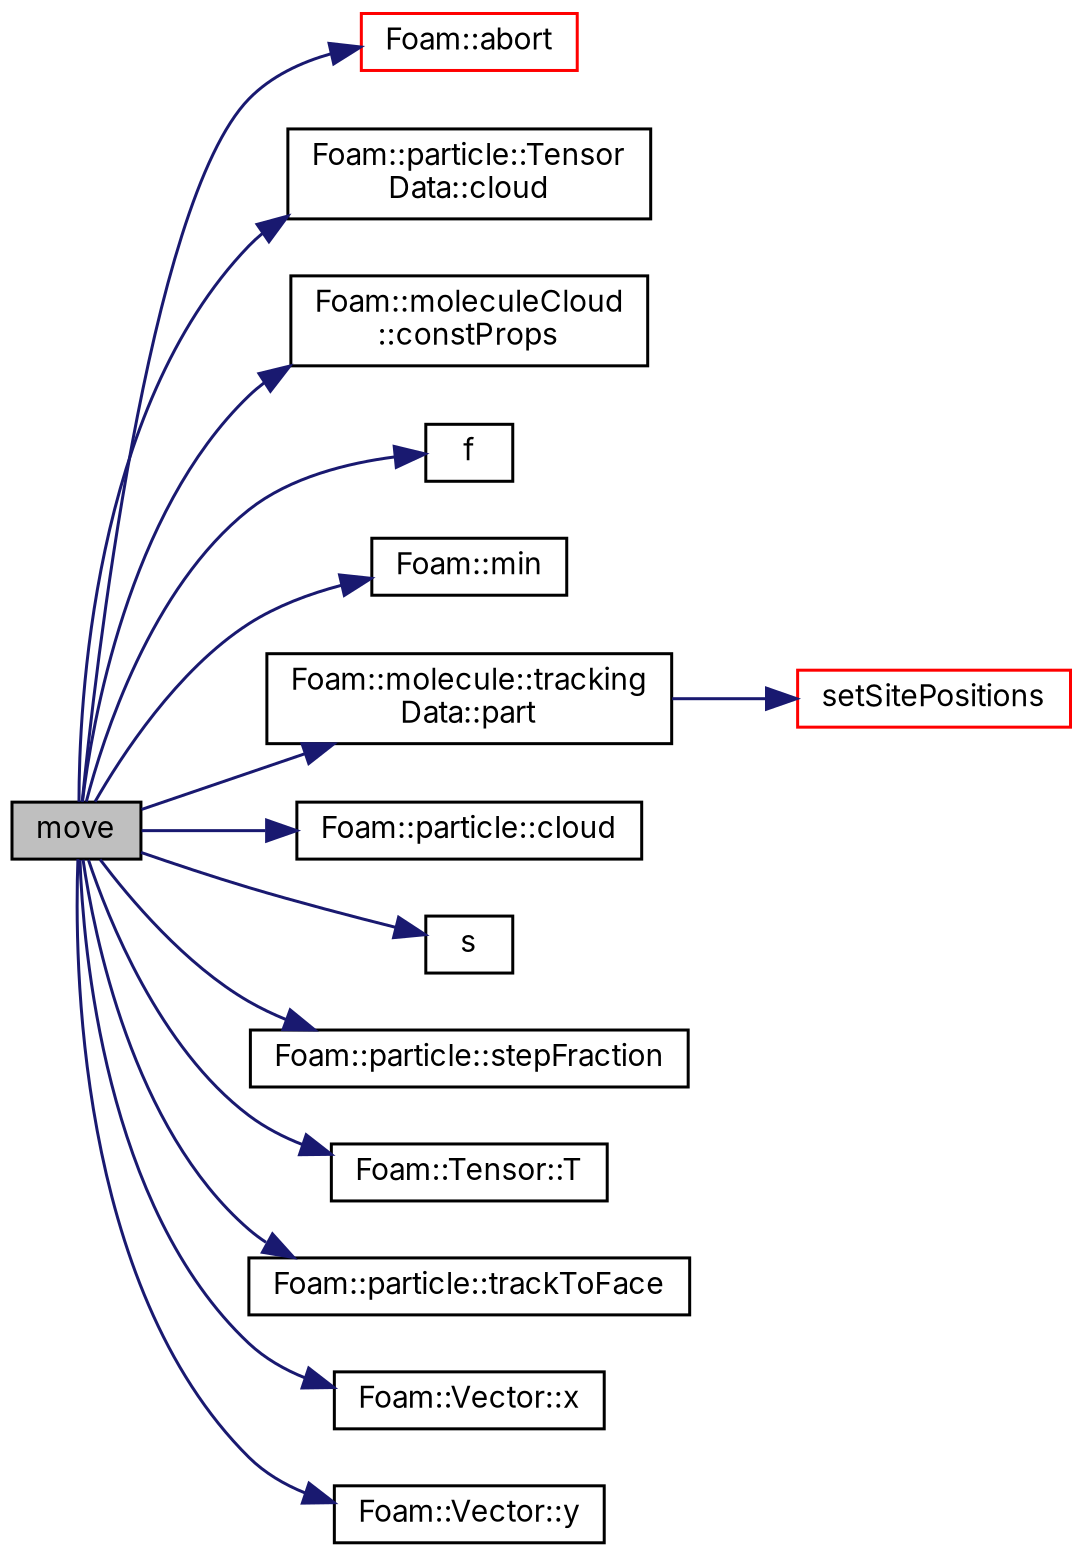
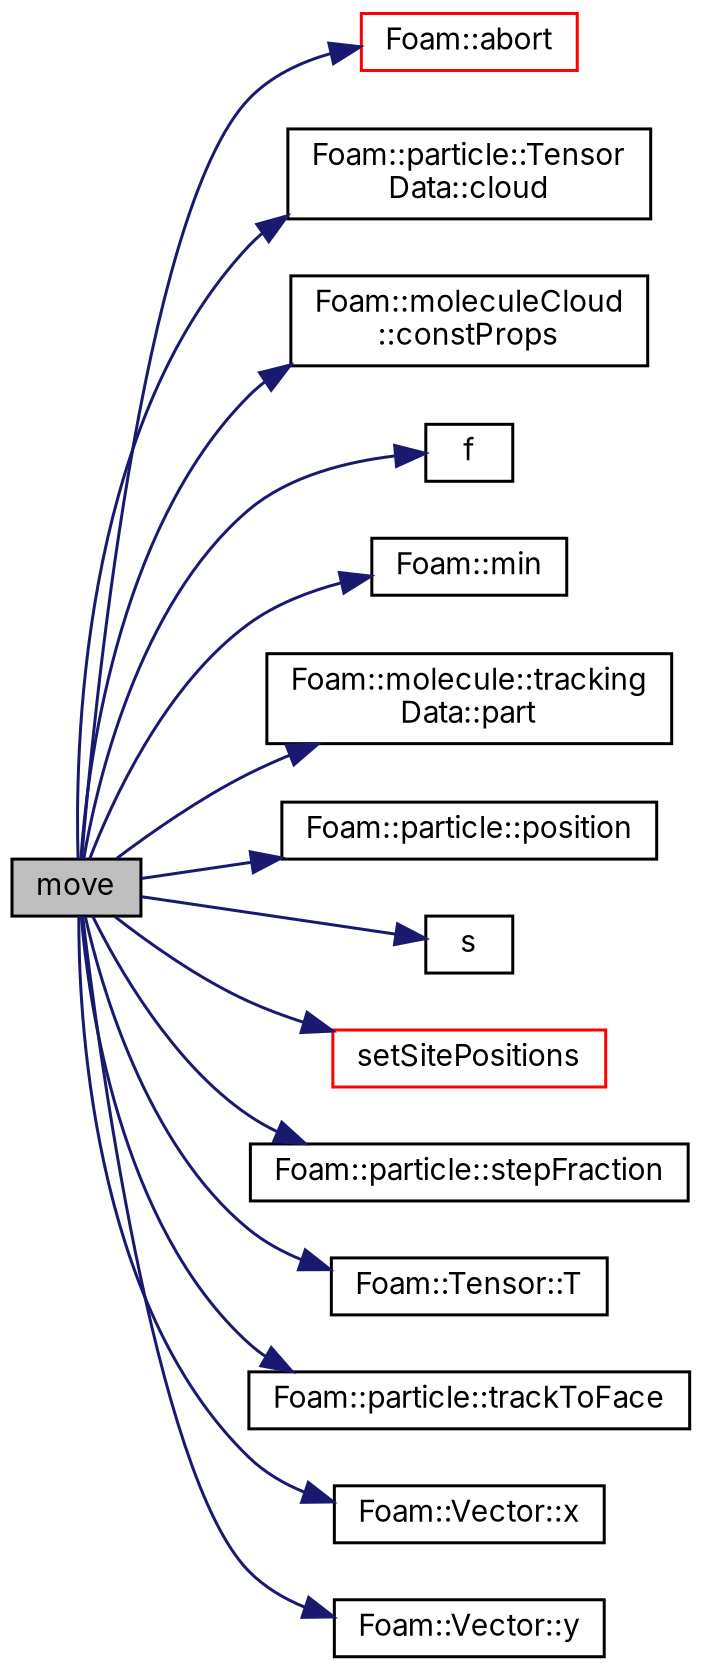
(719, 699) -> (204, 978)
(469, 831) -> (469, 831)
